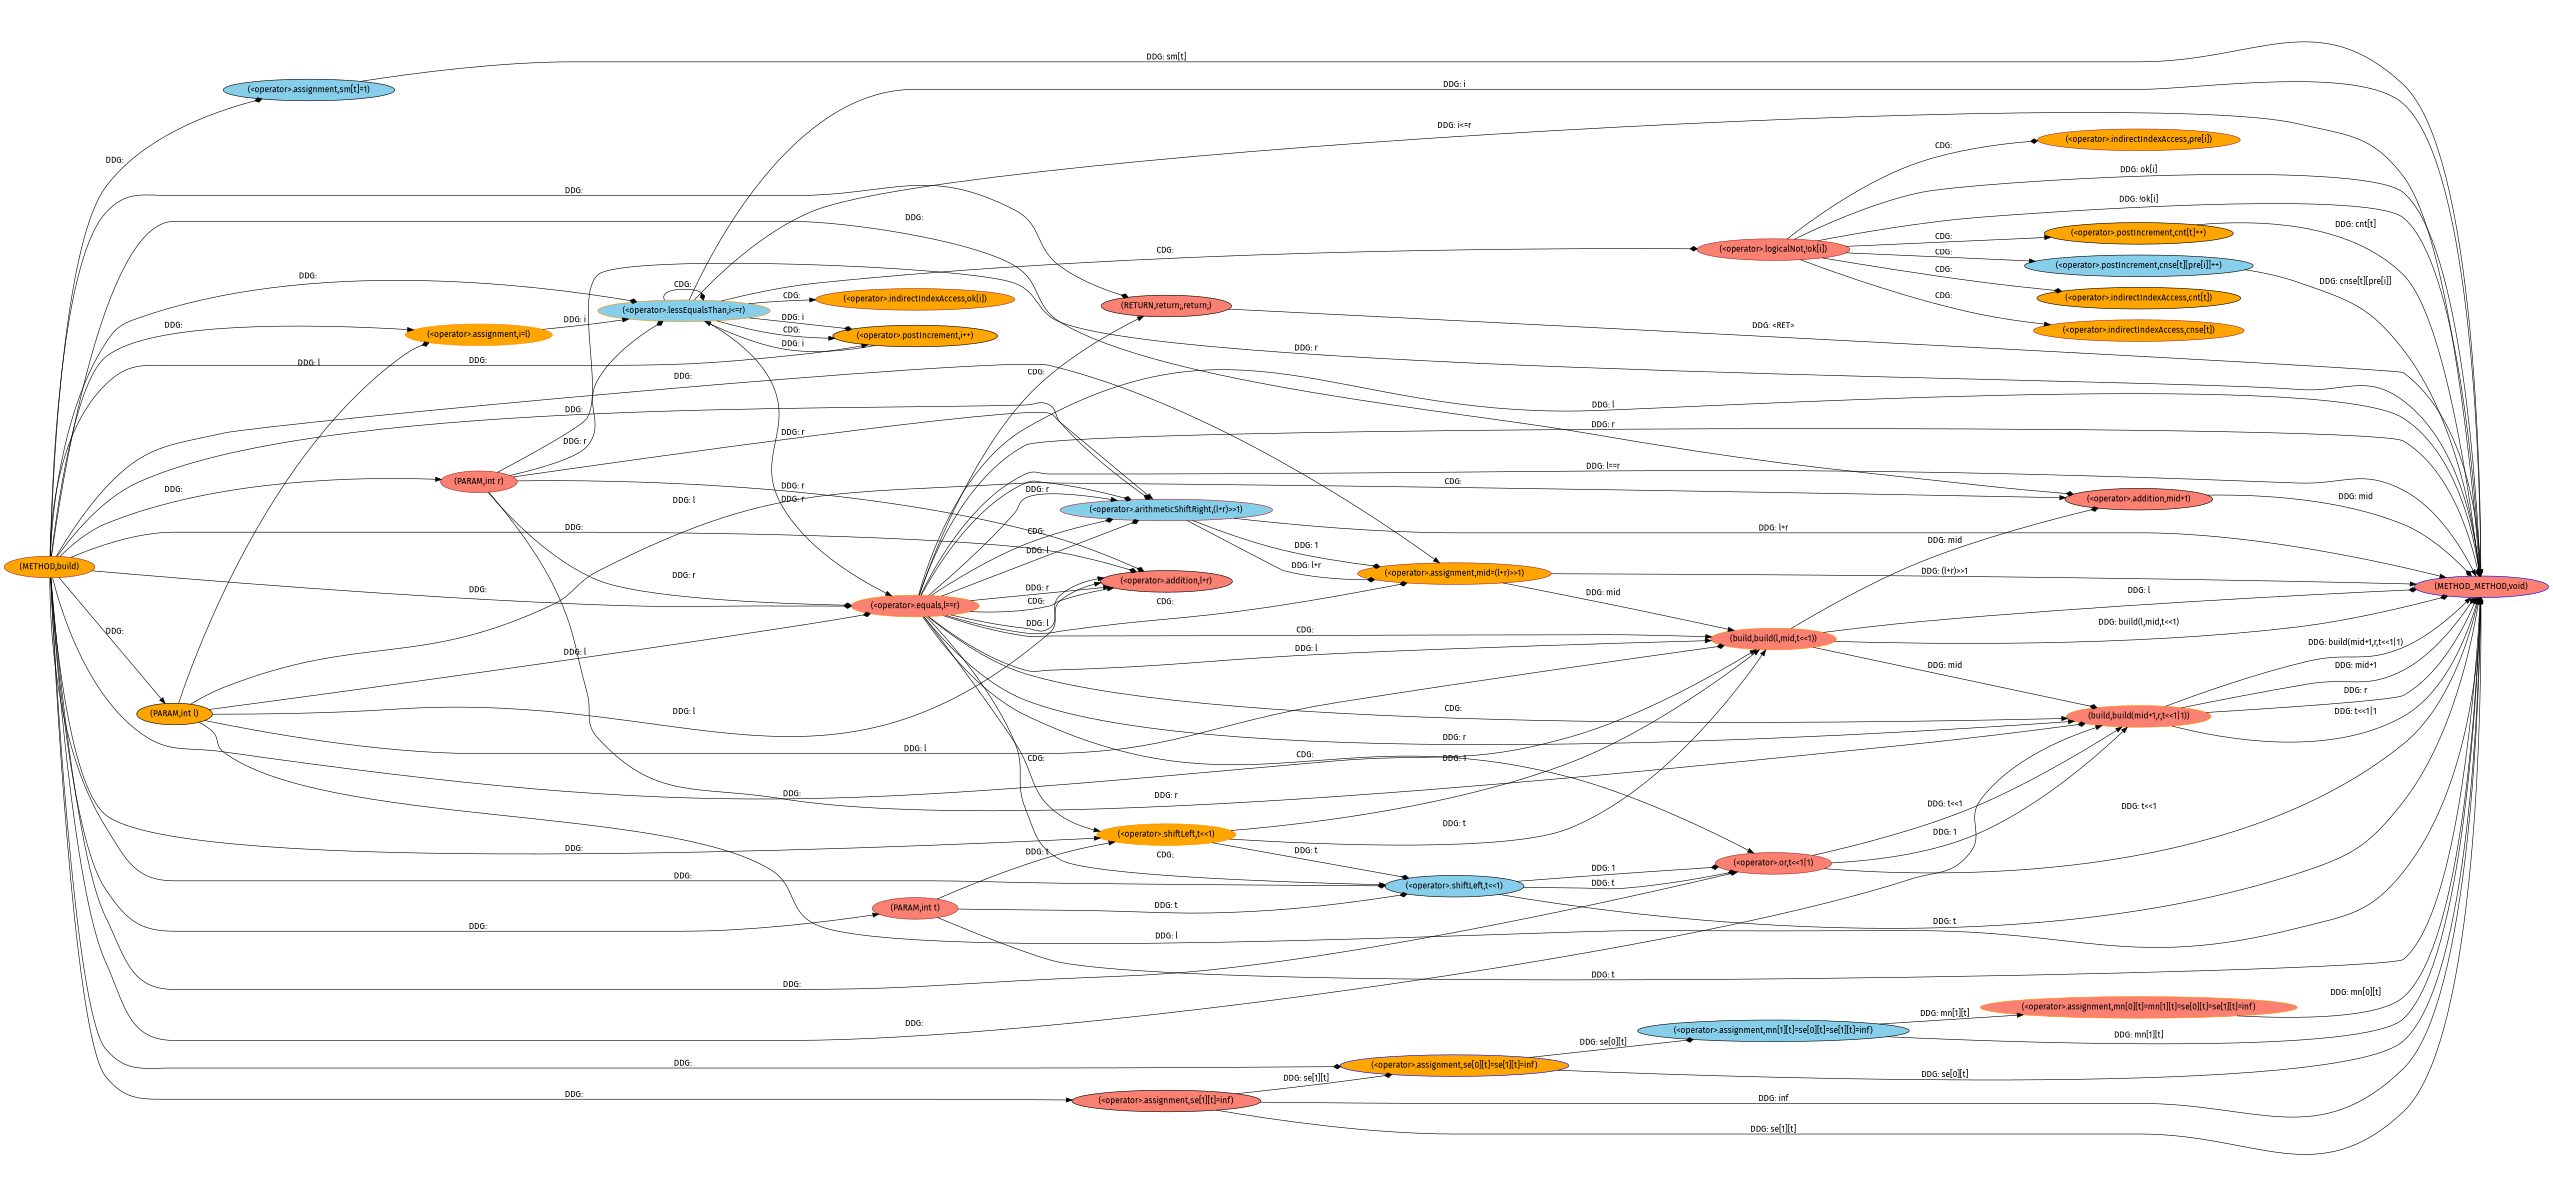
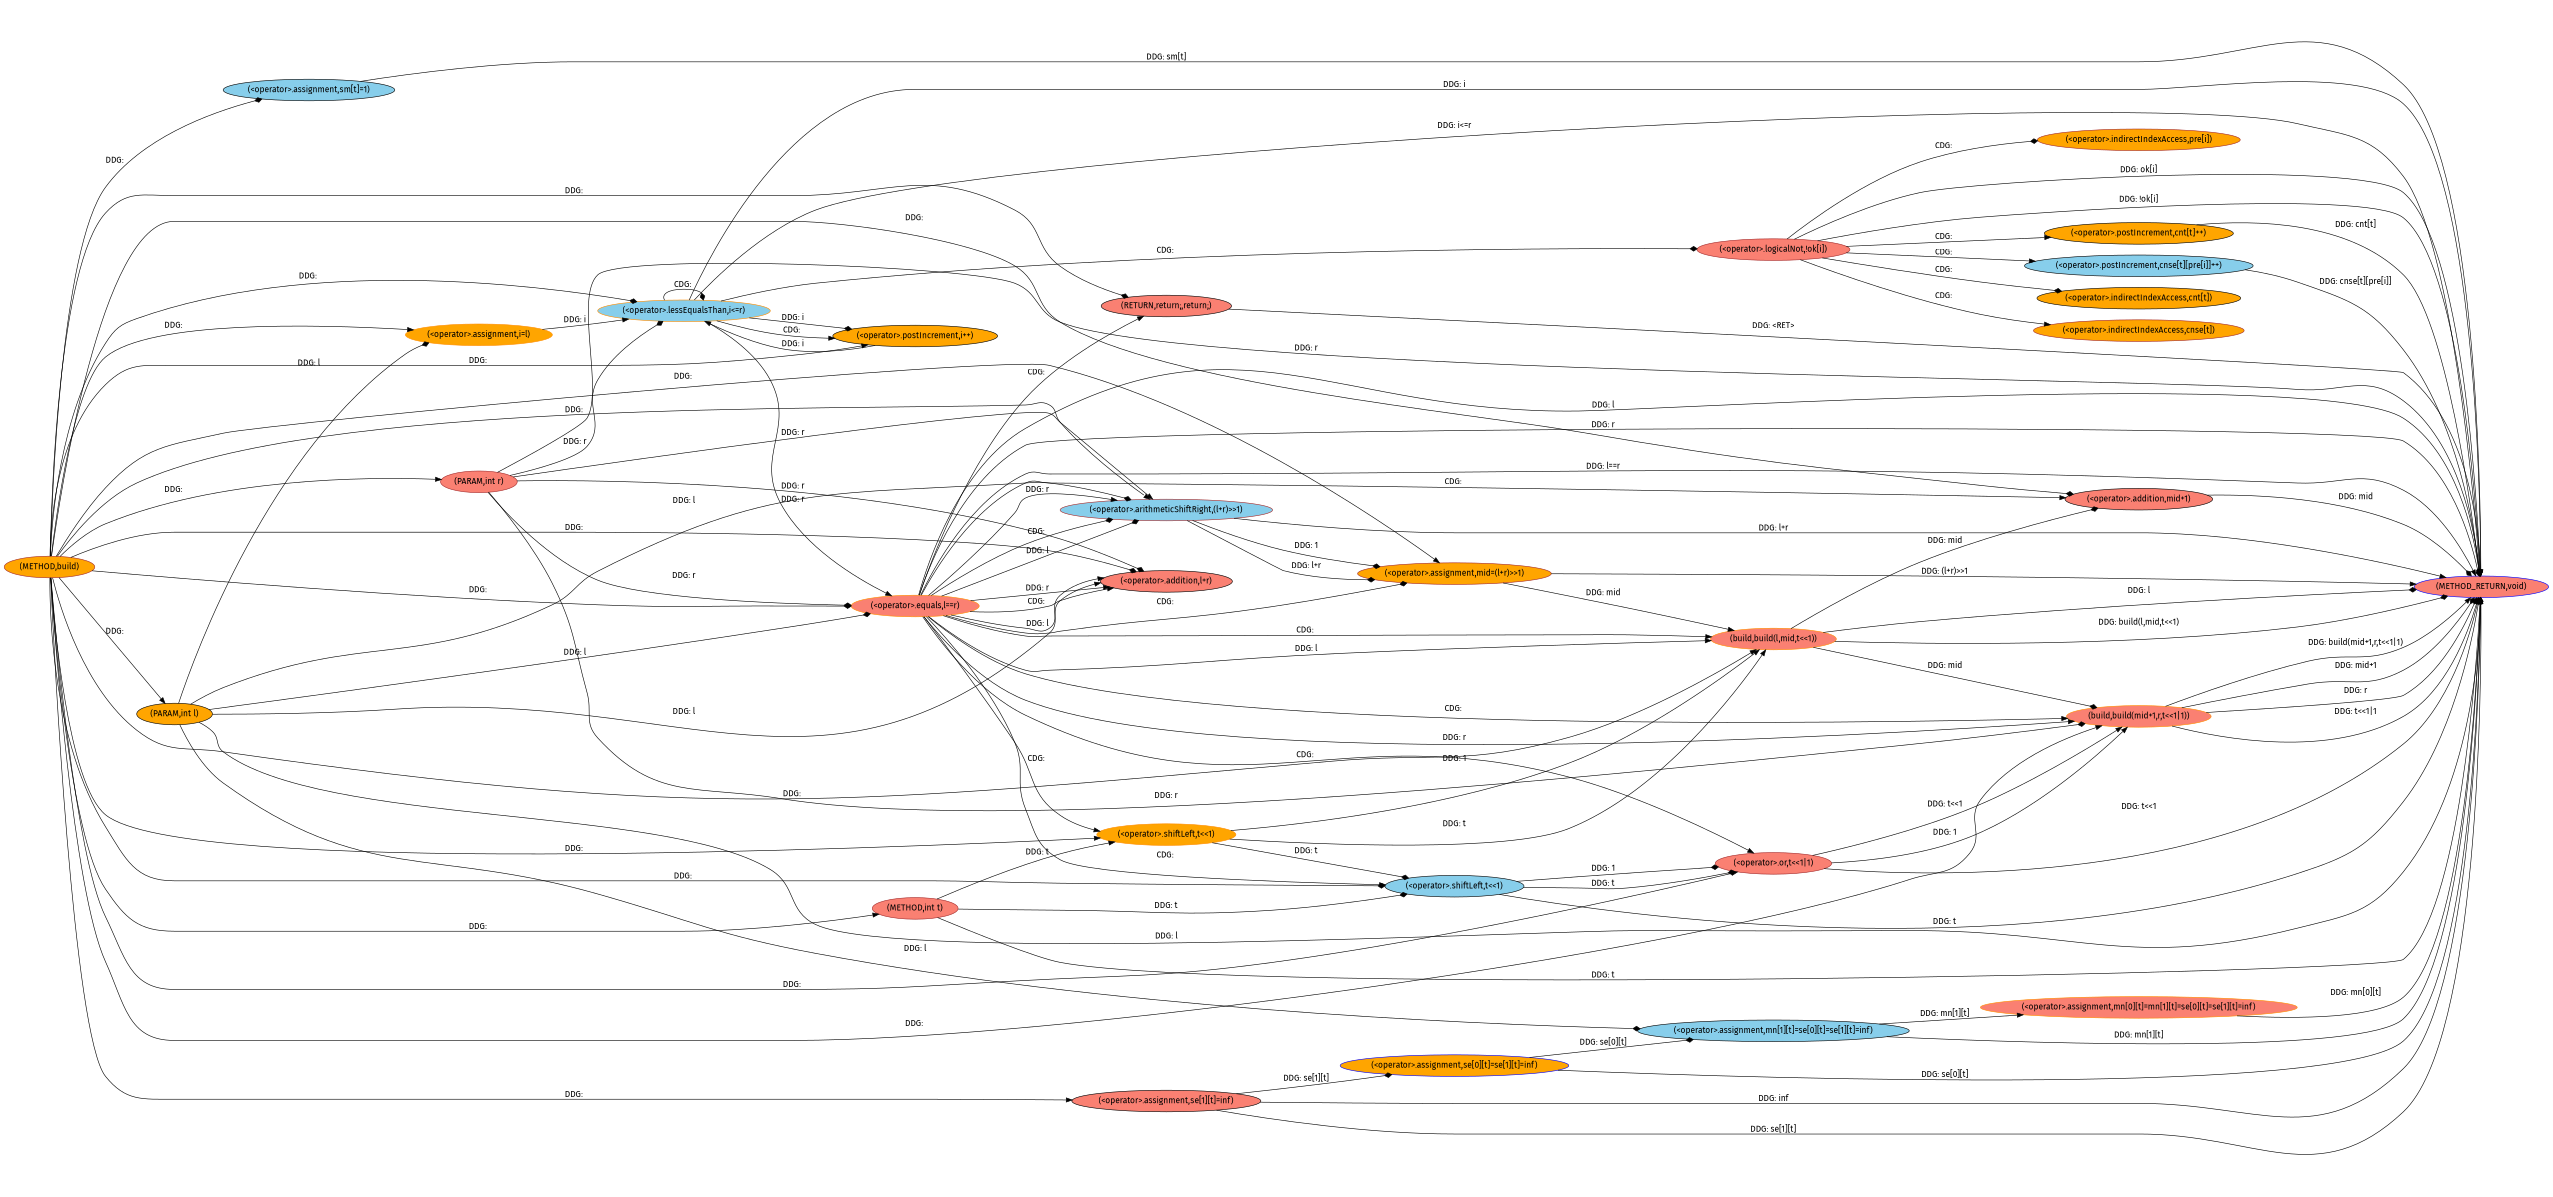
(915, 299) -> none
(601, 414) -> (601, 414)
(2481, 587) -> (2481, 587)
(964, 754) -> (878, 964)
(915, 908) -> (915, 908)
(479, 1068) -> none
